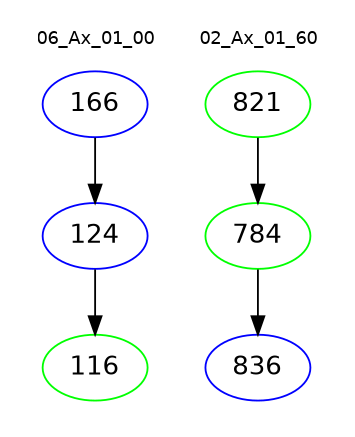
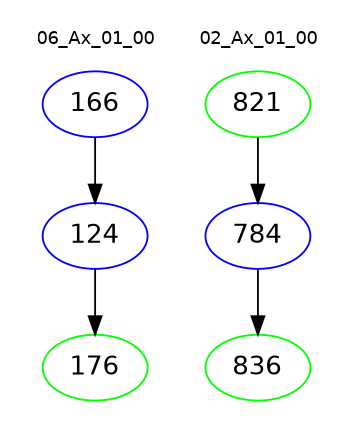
(259, 39) -> (259, 39)
(258, 236) -> (258, 236)
(95, 368) -> (95, 368)
(258, 368) -> (258, 368)
